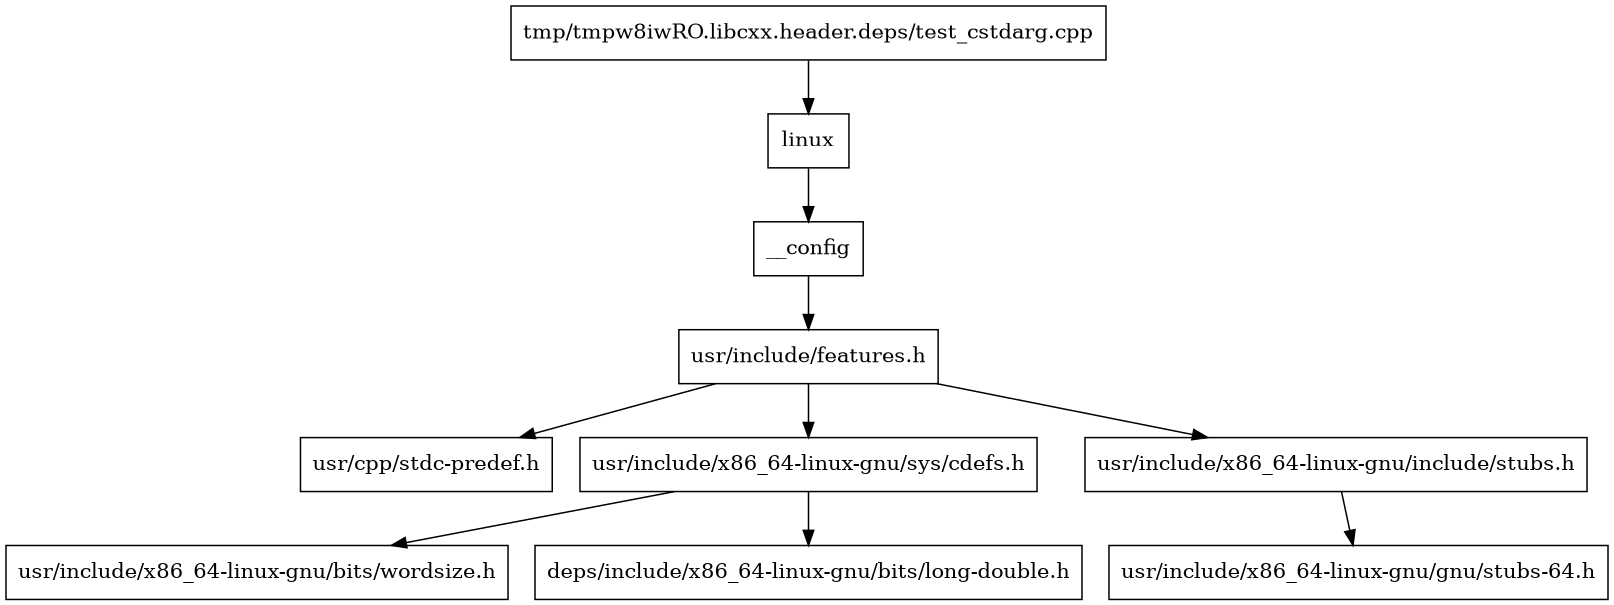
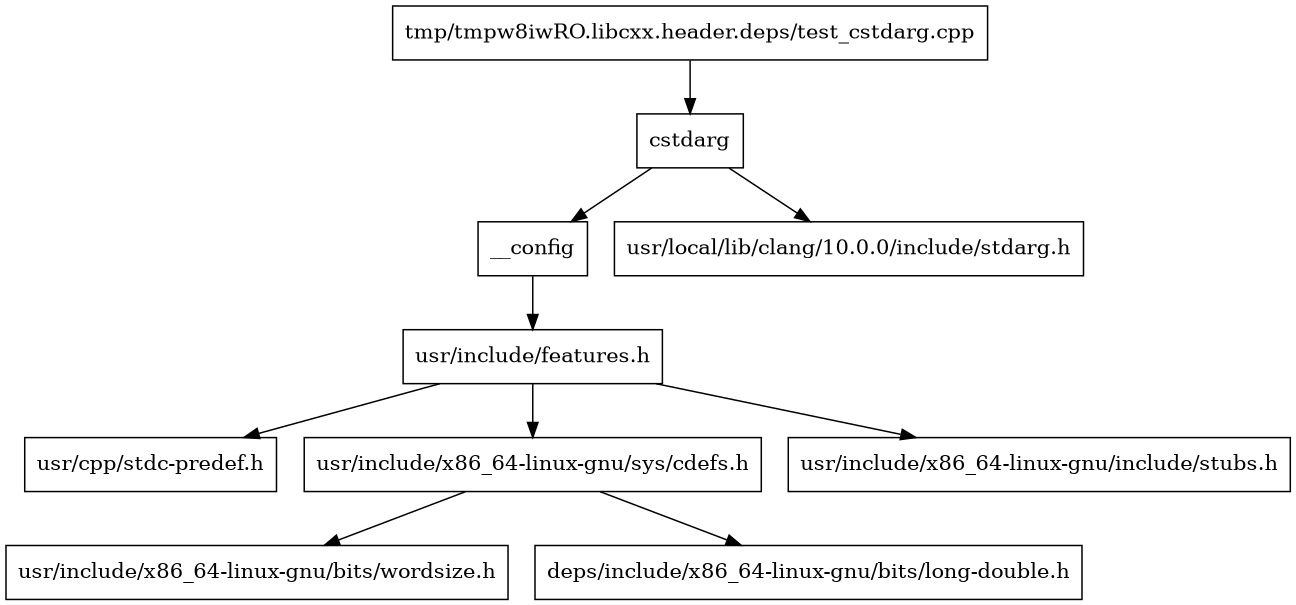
(809, 141) -> (690, 141)
none -> (849, 249)
(1358, 572) -> none
